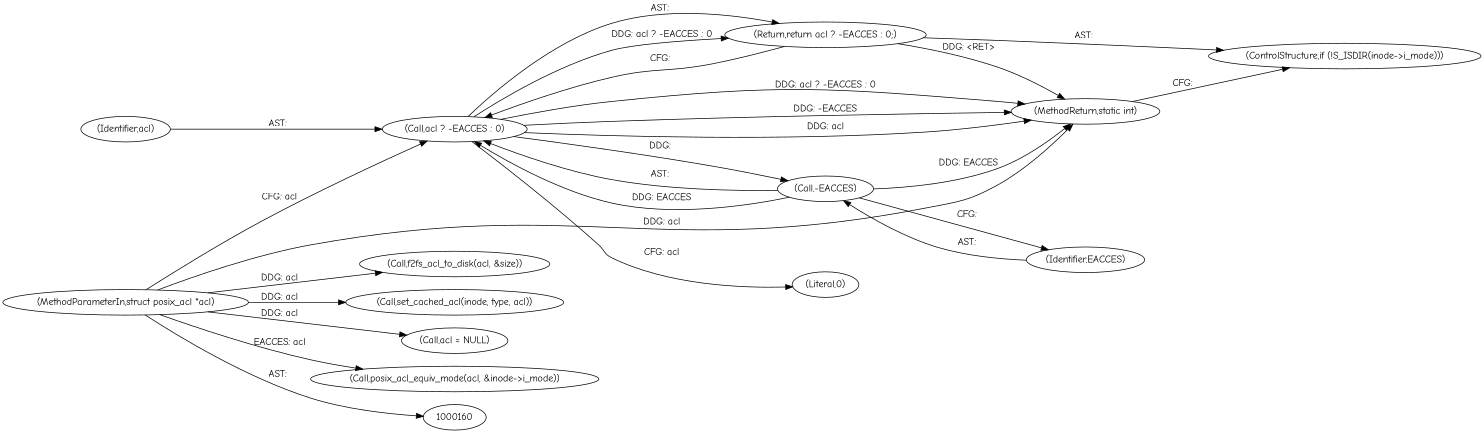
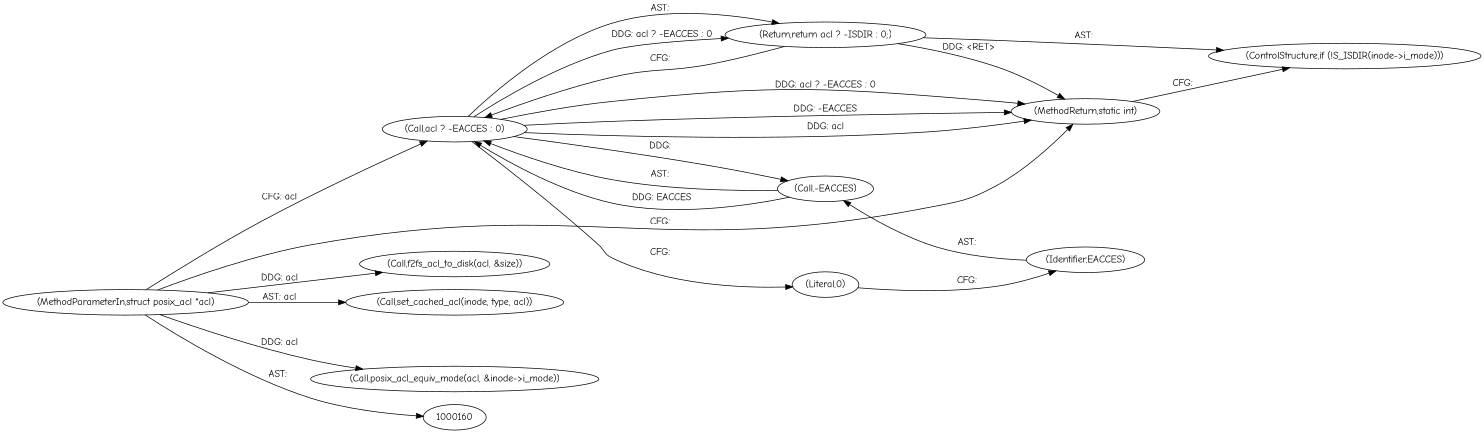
(825, 35) -> (825, 35)
(126, 129) -> none
(975, 175) -> none
(662, 222) -> (662, 222)
(950, 223) -> (954, 290)
(662, 252) -> (662, 252)
(280, 297) -> (280, 297)
(455, 341) -> none
(280, 342) -> (280, 342)
